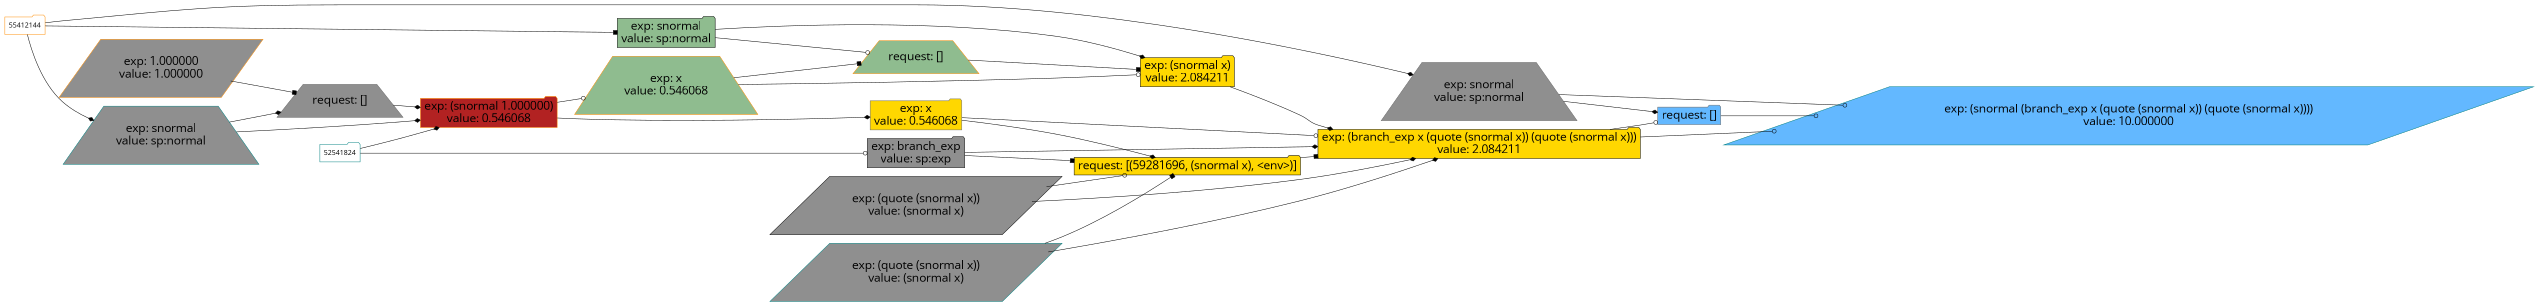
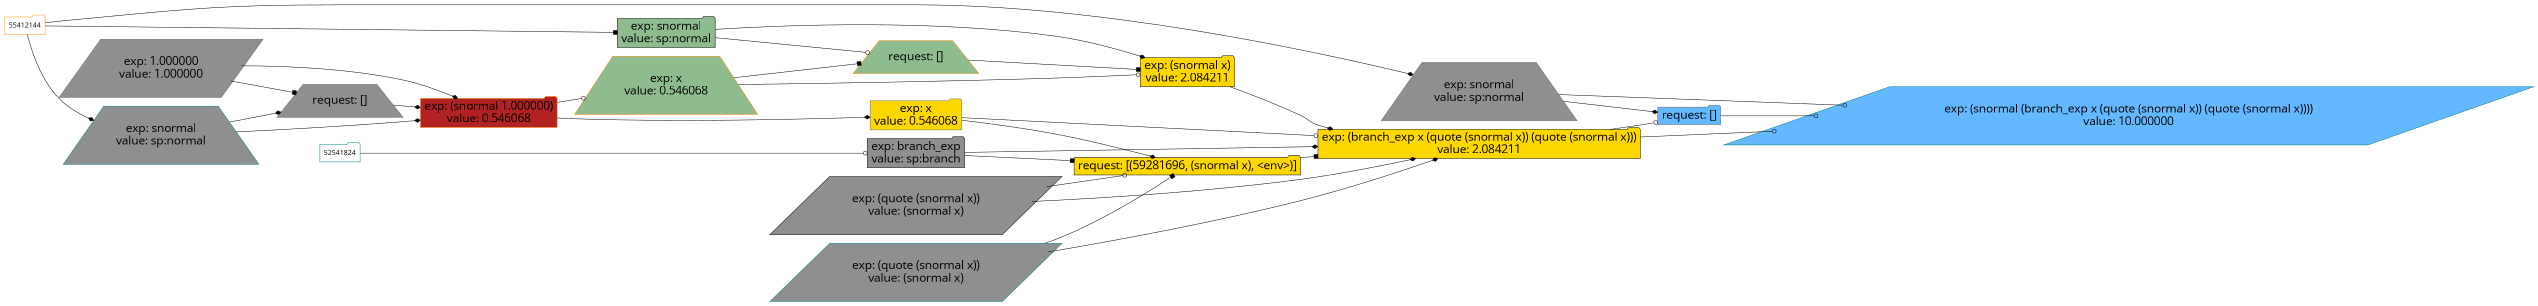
(161, 68) -> (161, 68)
(397, 139) -> (348, 71)
(916, 153) -> (916, 153)
